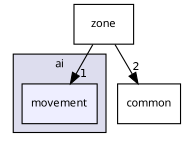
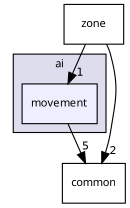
none -> (75, 139)
